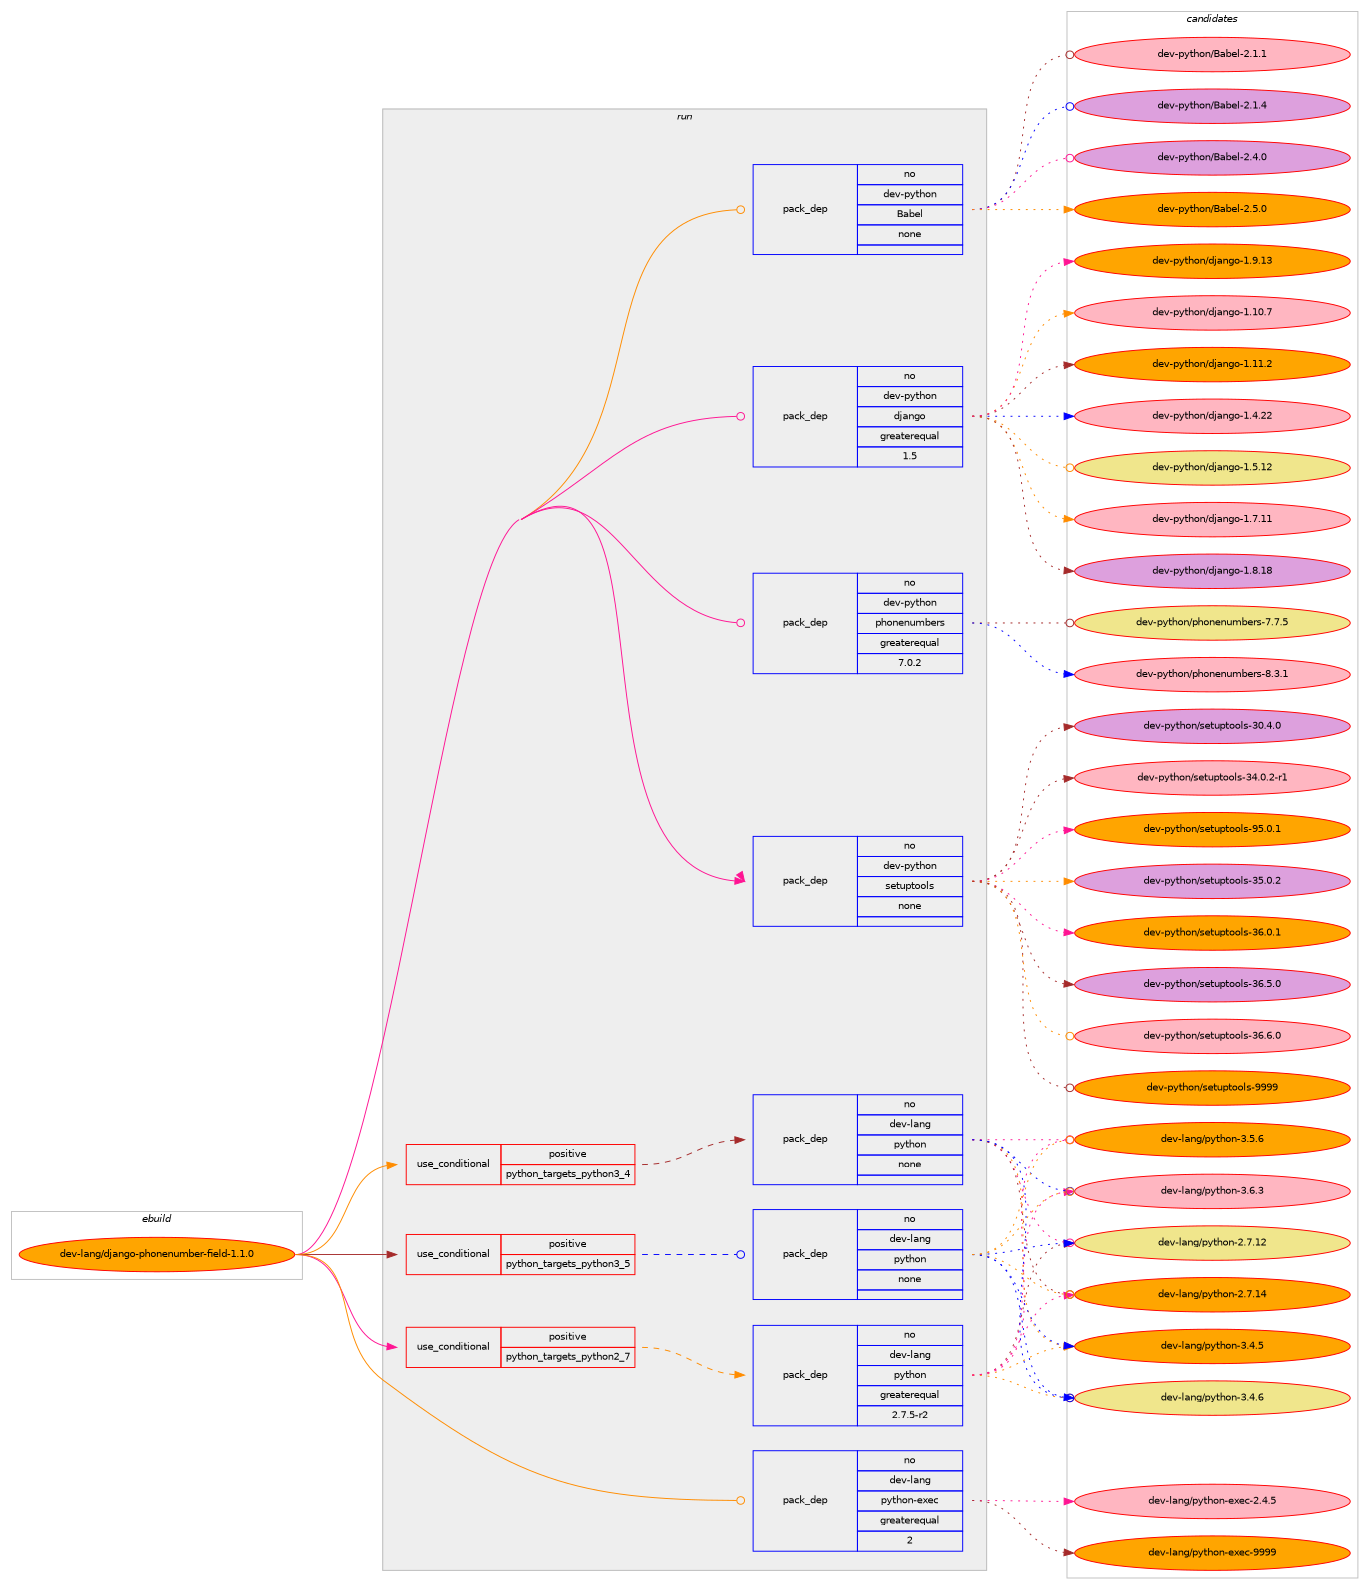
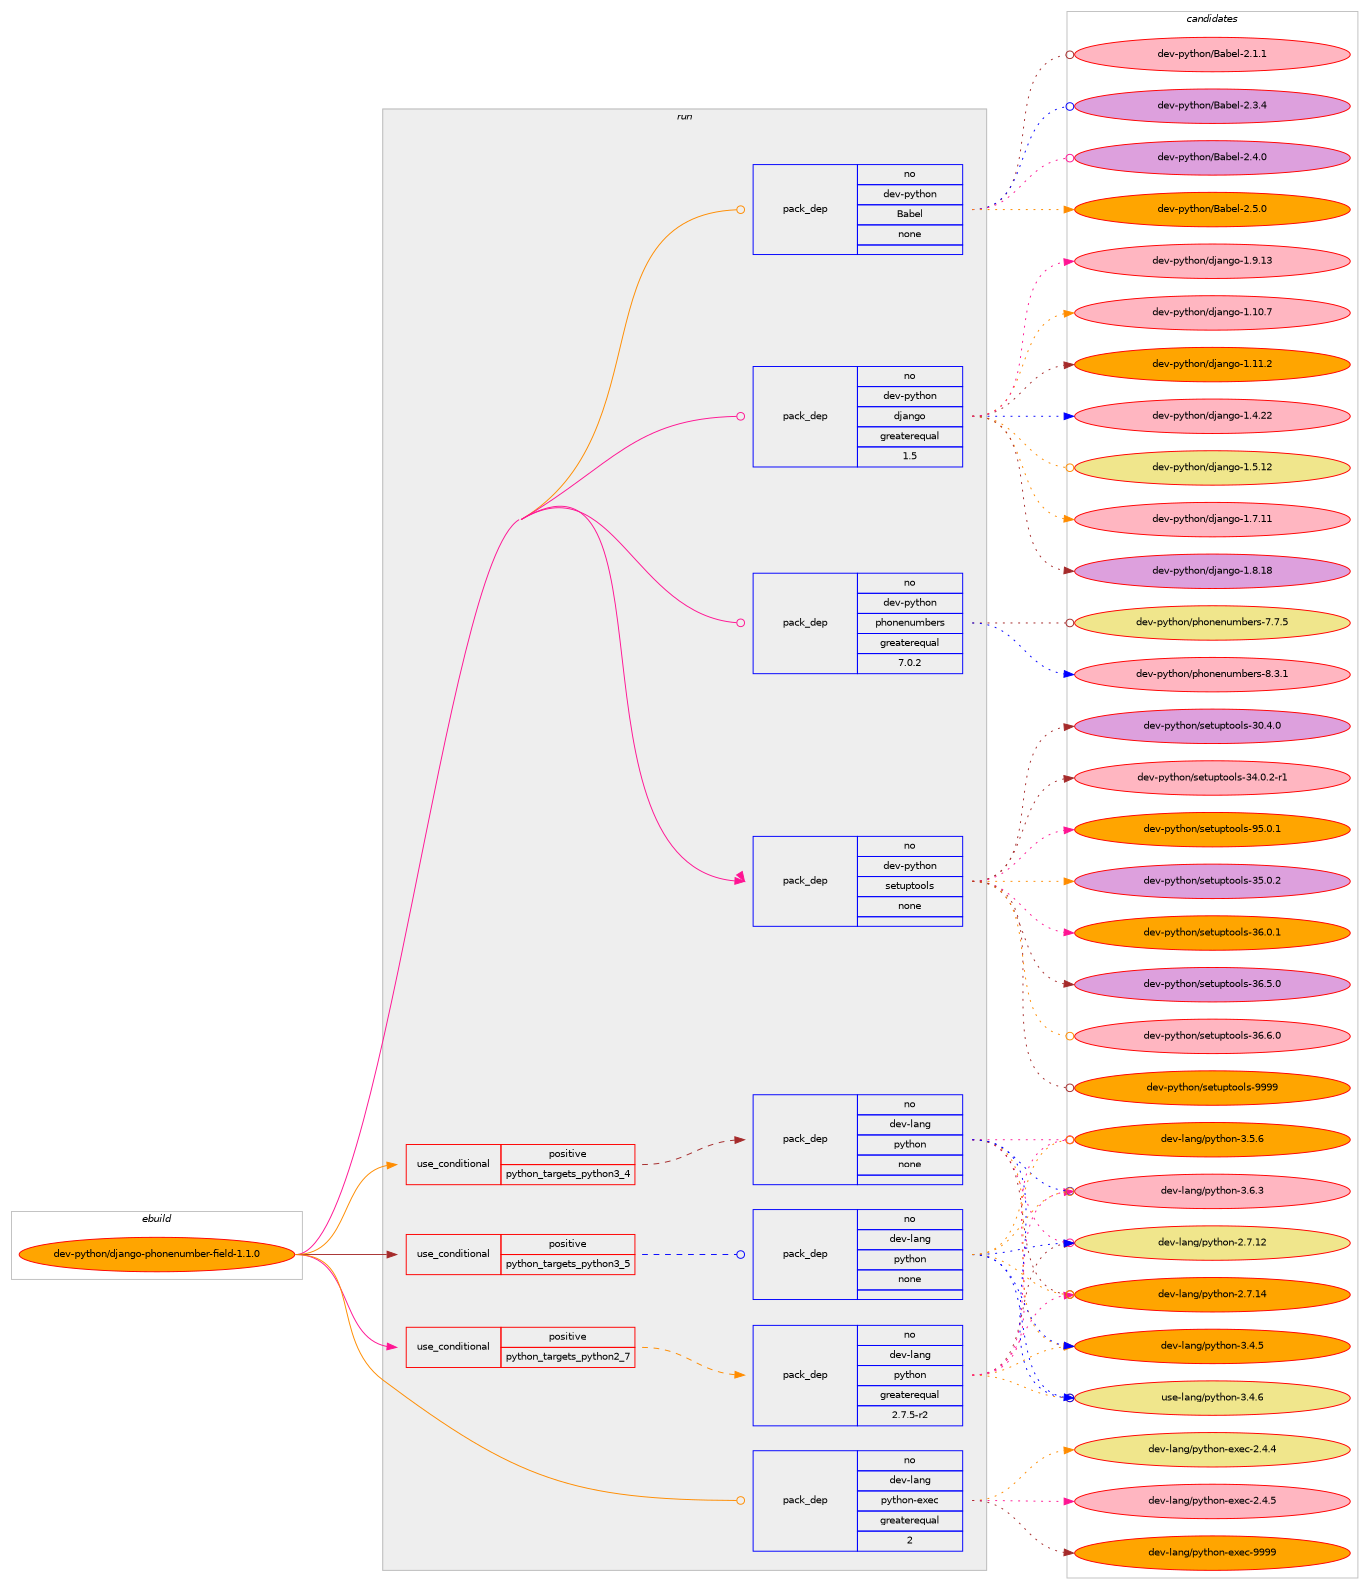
(1212, 106) -> (1212, 106)
(1212, 261) -> (1212, 261)
(157, 1255) -> (157, 1255)
(1212, 1398) -> (1212, 1398)
none -> (1212, 1450)
